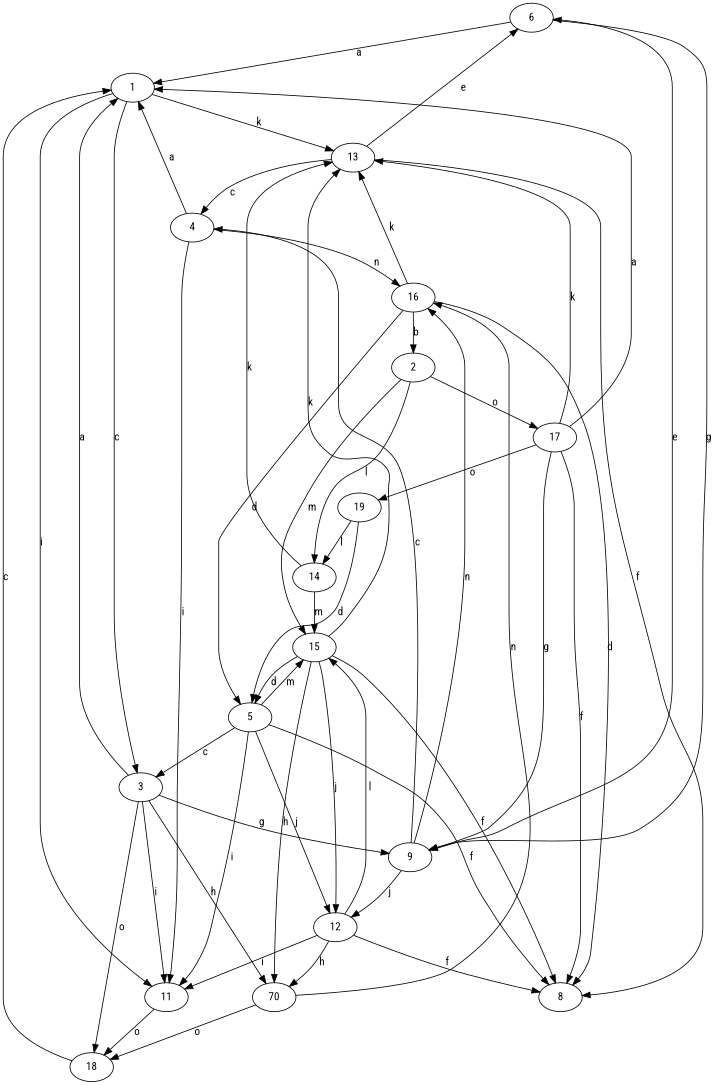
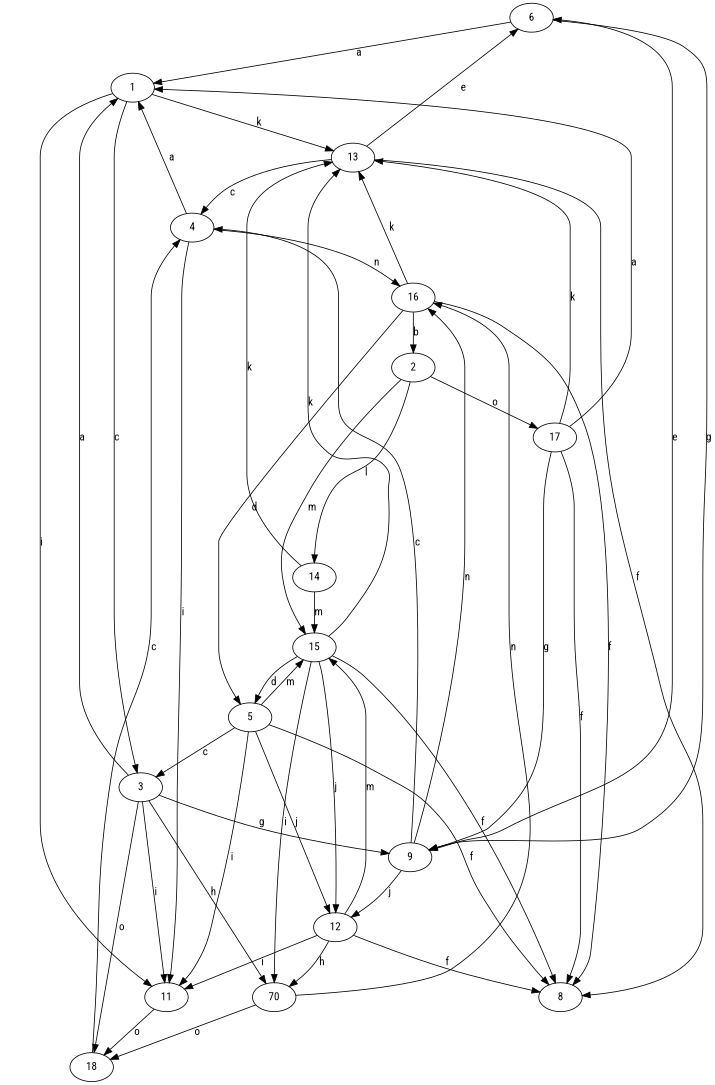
(359, 507) -> none
(3, 562) -> (148, 649)
(610, 647) -> (610, 647)
(370, 787) -> (370, 787)
(286, 822) -> (286, 822)
